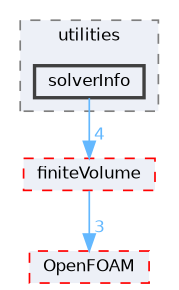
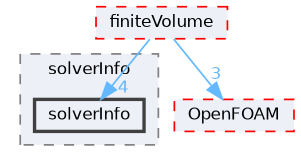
(89, 36) -> (89, 70)
(89, 122) -> (129, 65)
